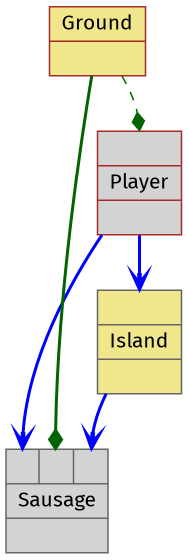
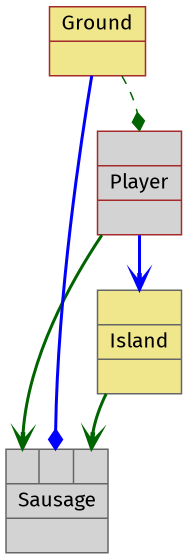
(68, 252) -> (68, 252)
(50, 329) -> (50, 329)
(98, 413) -> (98, 413)
